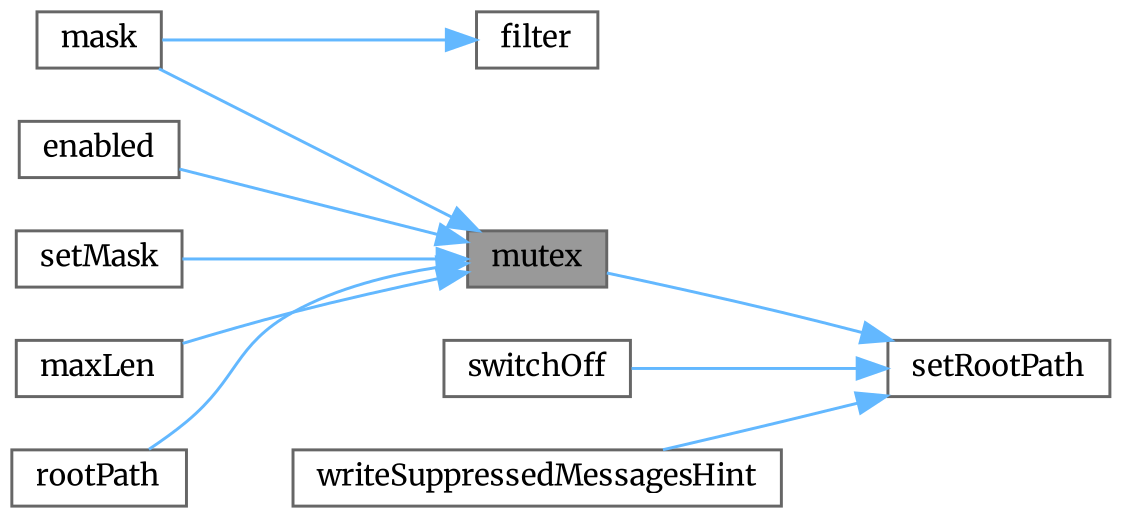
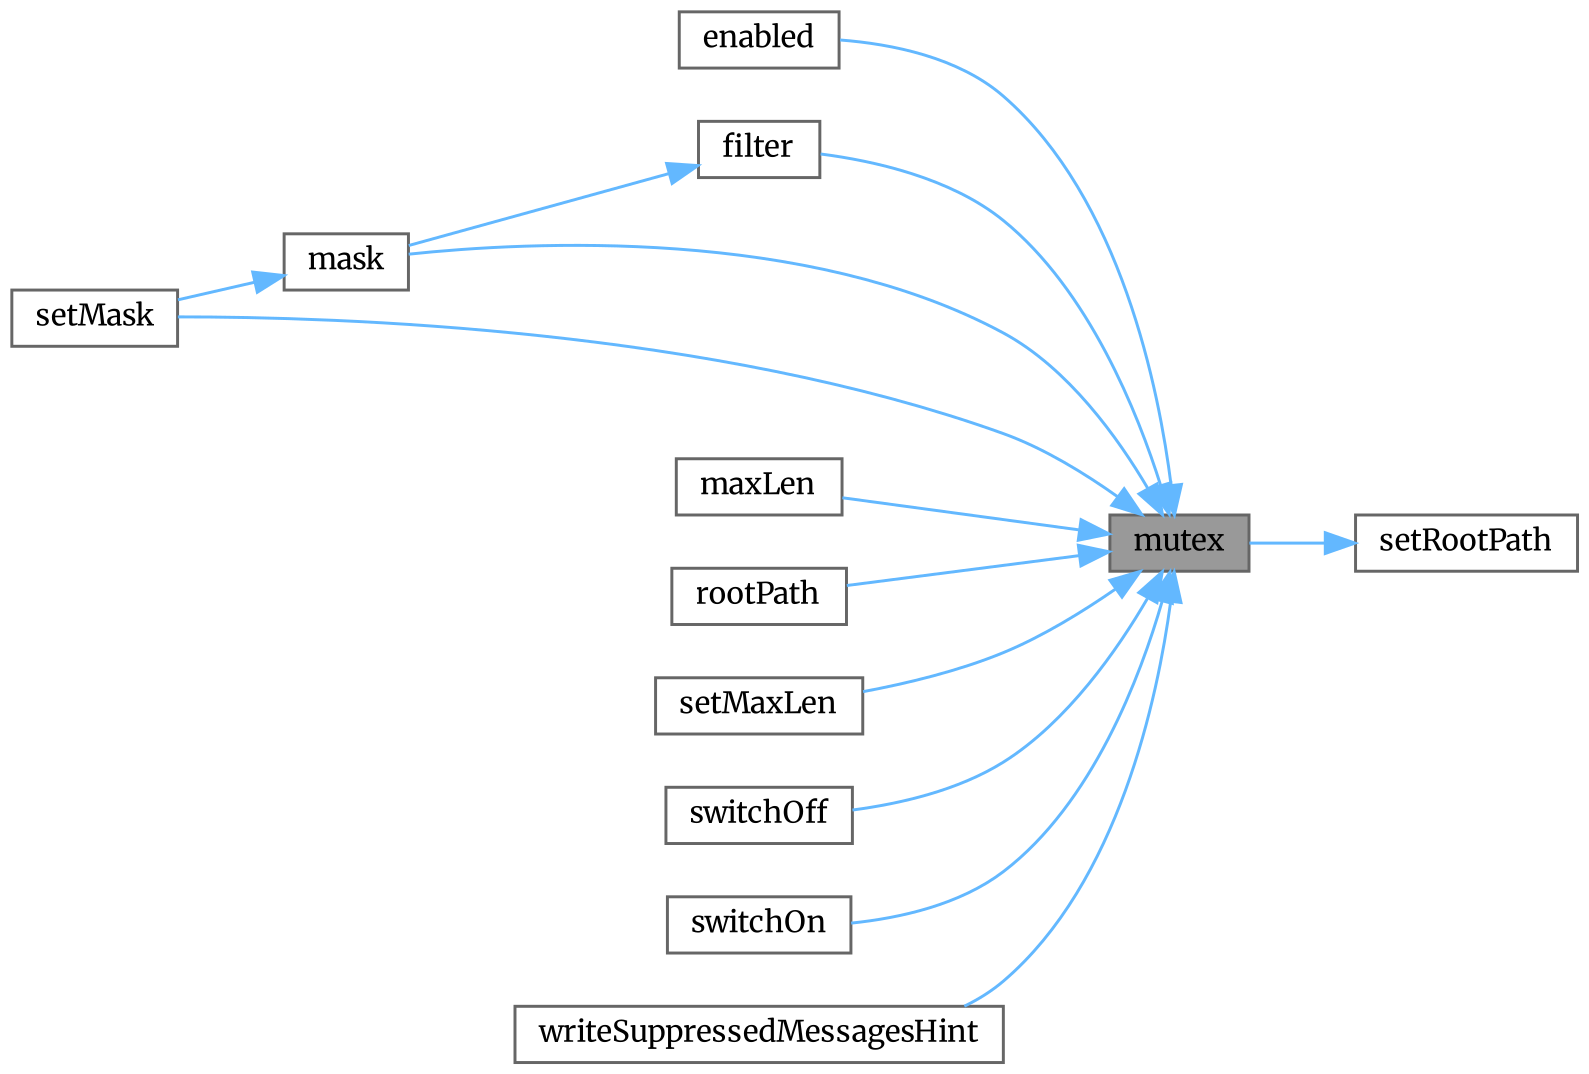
none -> (1044, 261)
none -> (216, 291)
(744, 368) -> (1028, 745)
(760, 427) -> (1110, 828)
none -> (759, 706)
none -> (759, 925)
